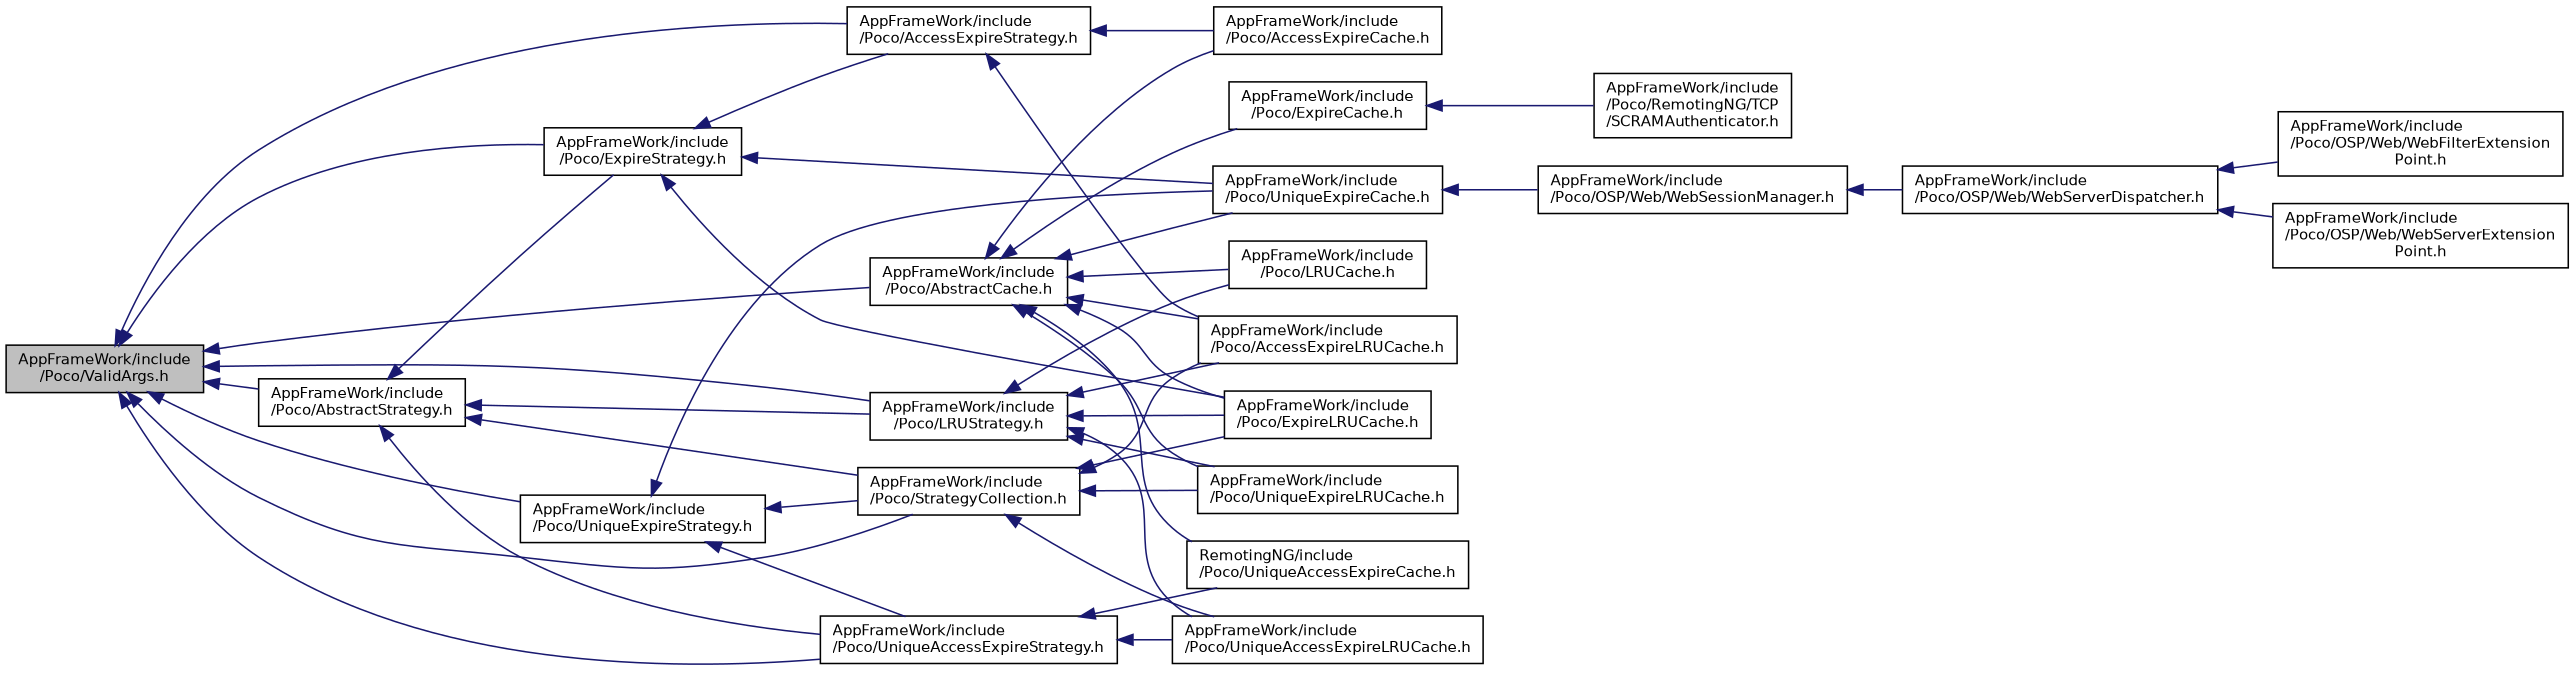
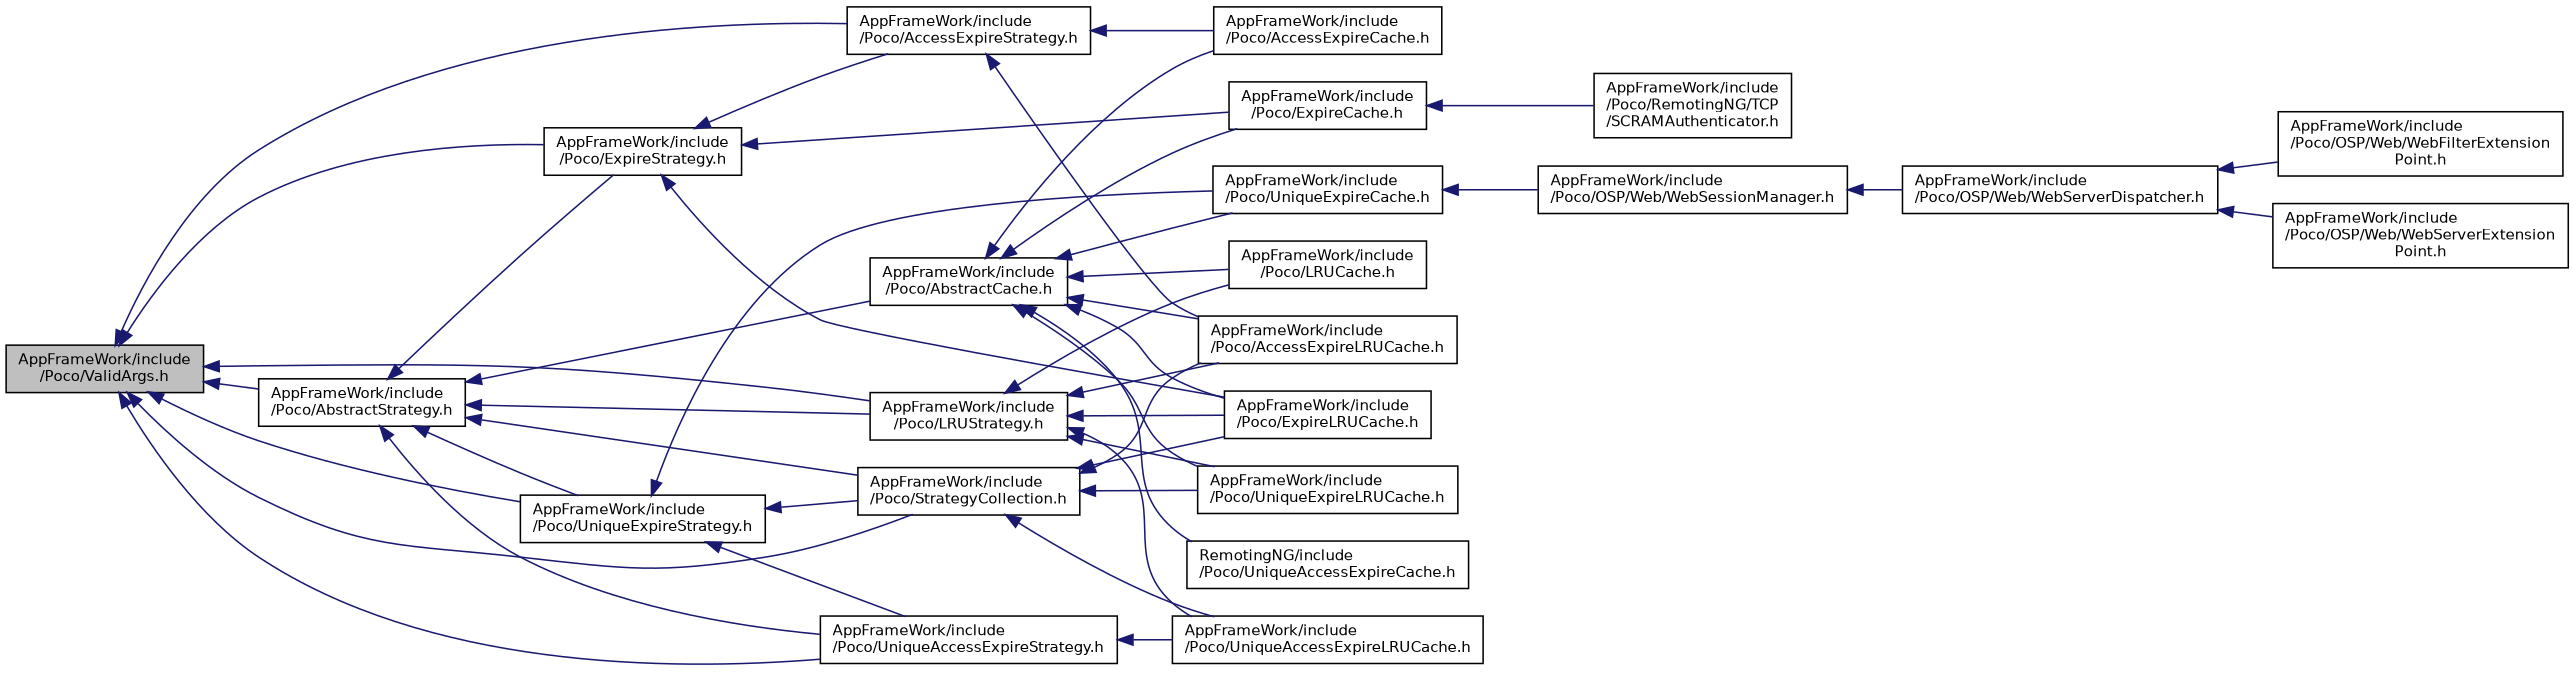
(985, 171) -> (993, 128)
(544, 313) -> (676, 340)
none -> (502, 465)
(1147, 603) -> none
